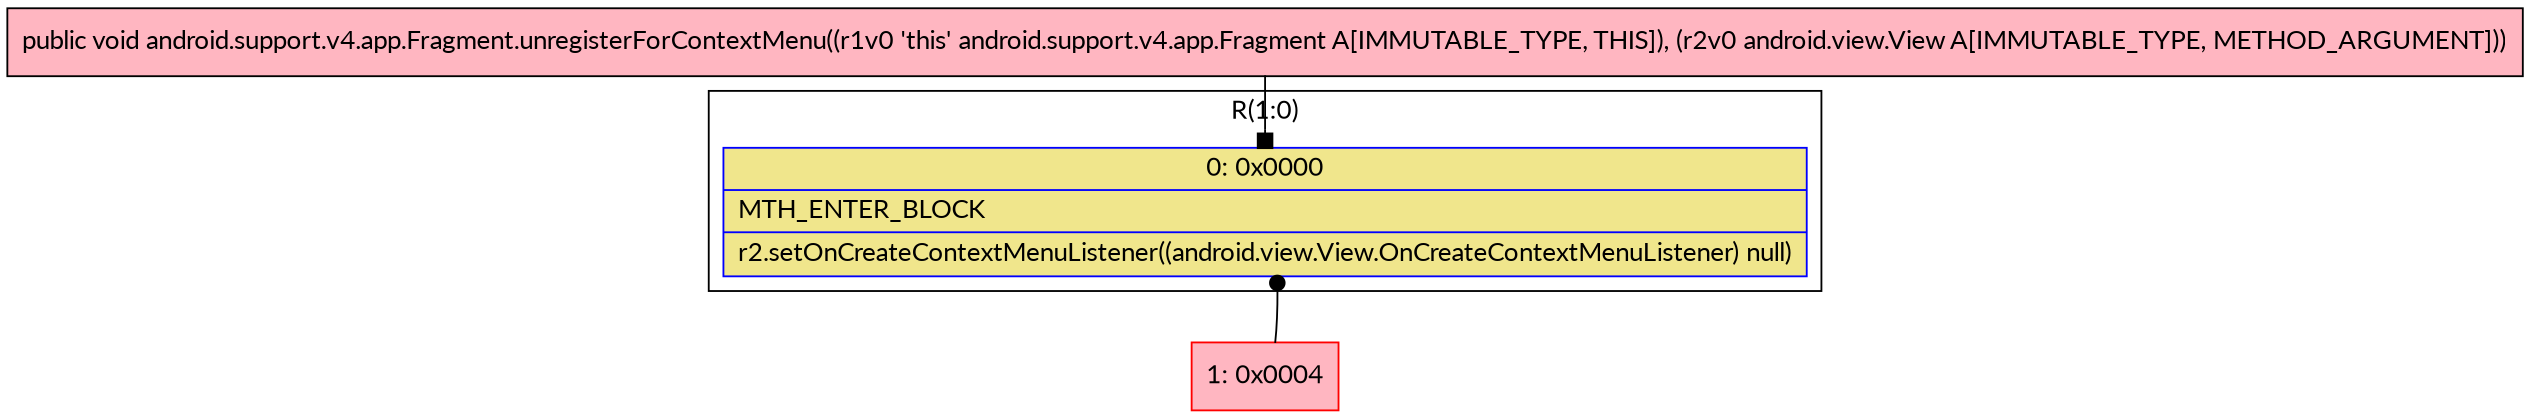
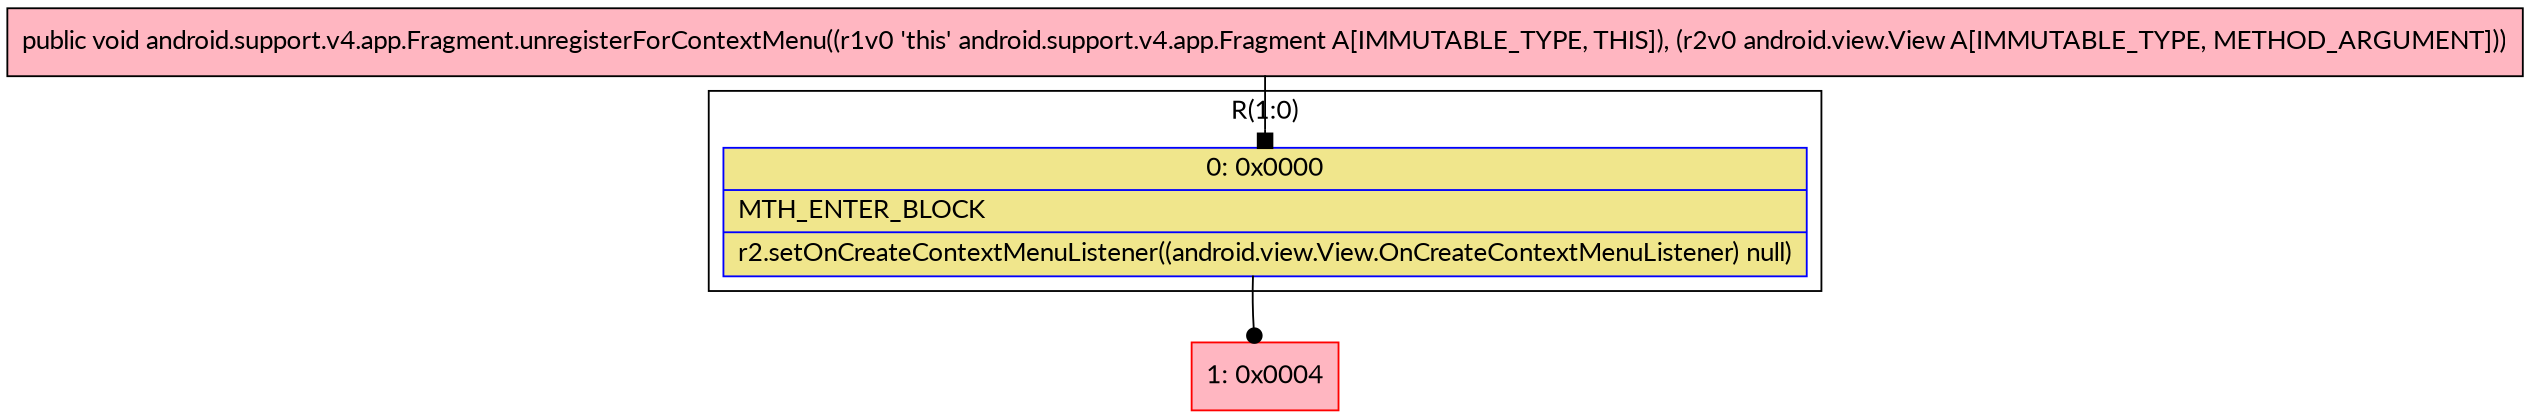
(1277, 317) -> (1253, 303)
